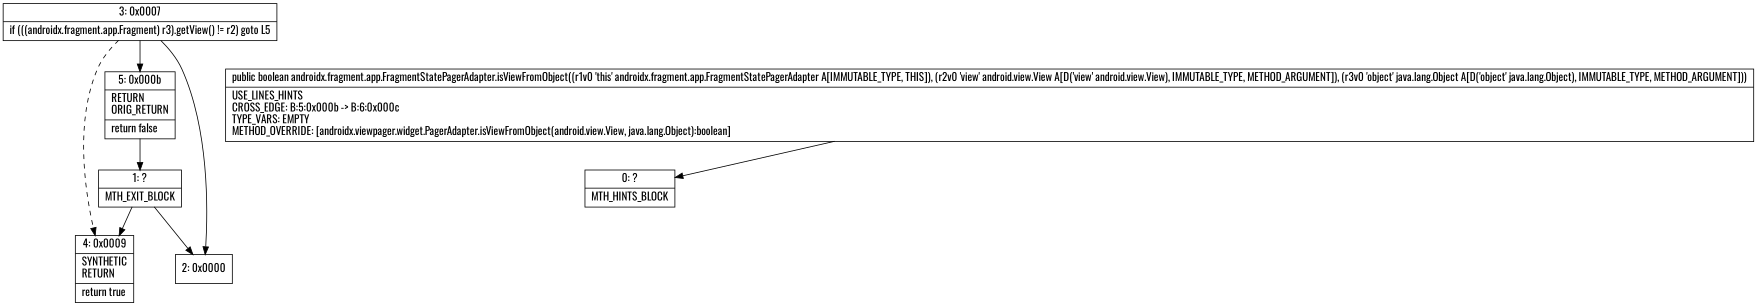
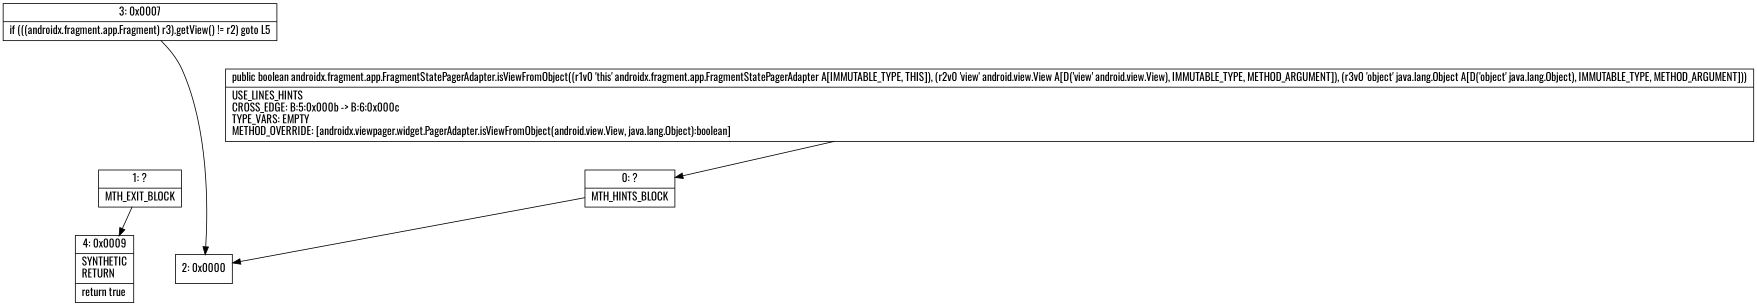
(140, 105) -> none
(84, 130) -> none
(171, 228) -> (413, 230)
